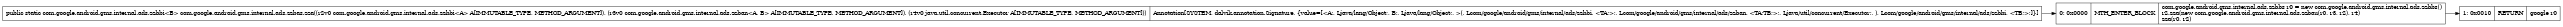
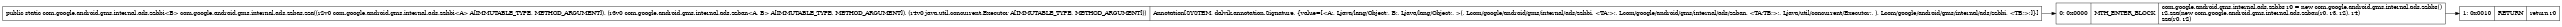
(2543, 13) -> (2543, 13)
